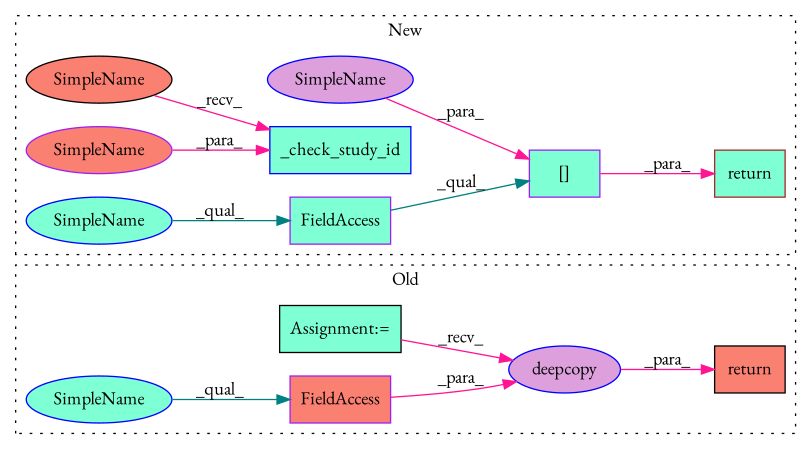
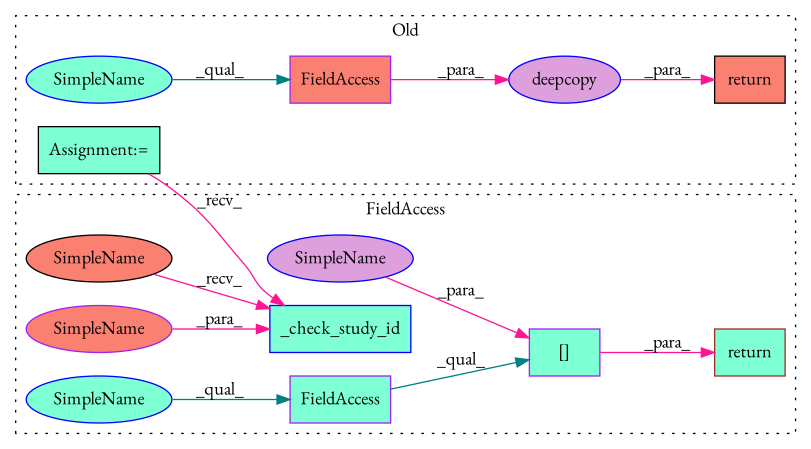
(406, 31) -> (406, 210)
(450, 349) -> (216, 230)
